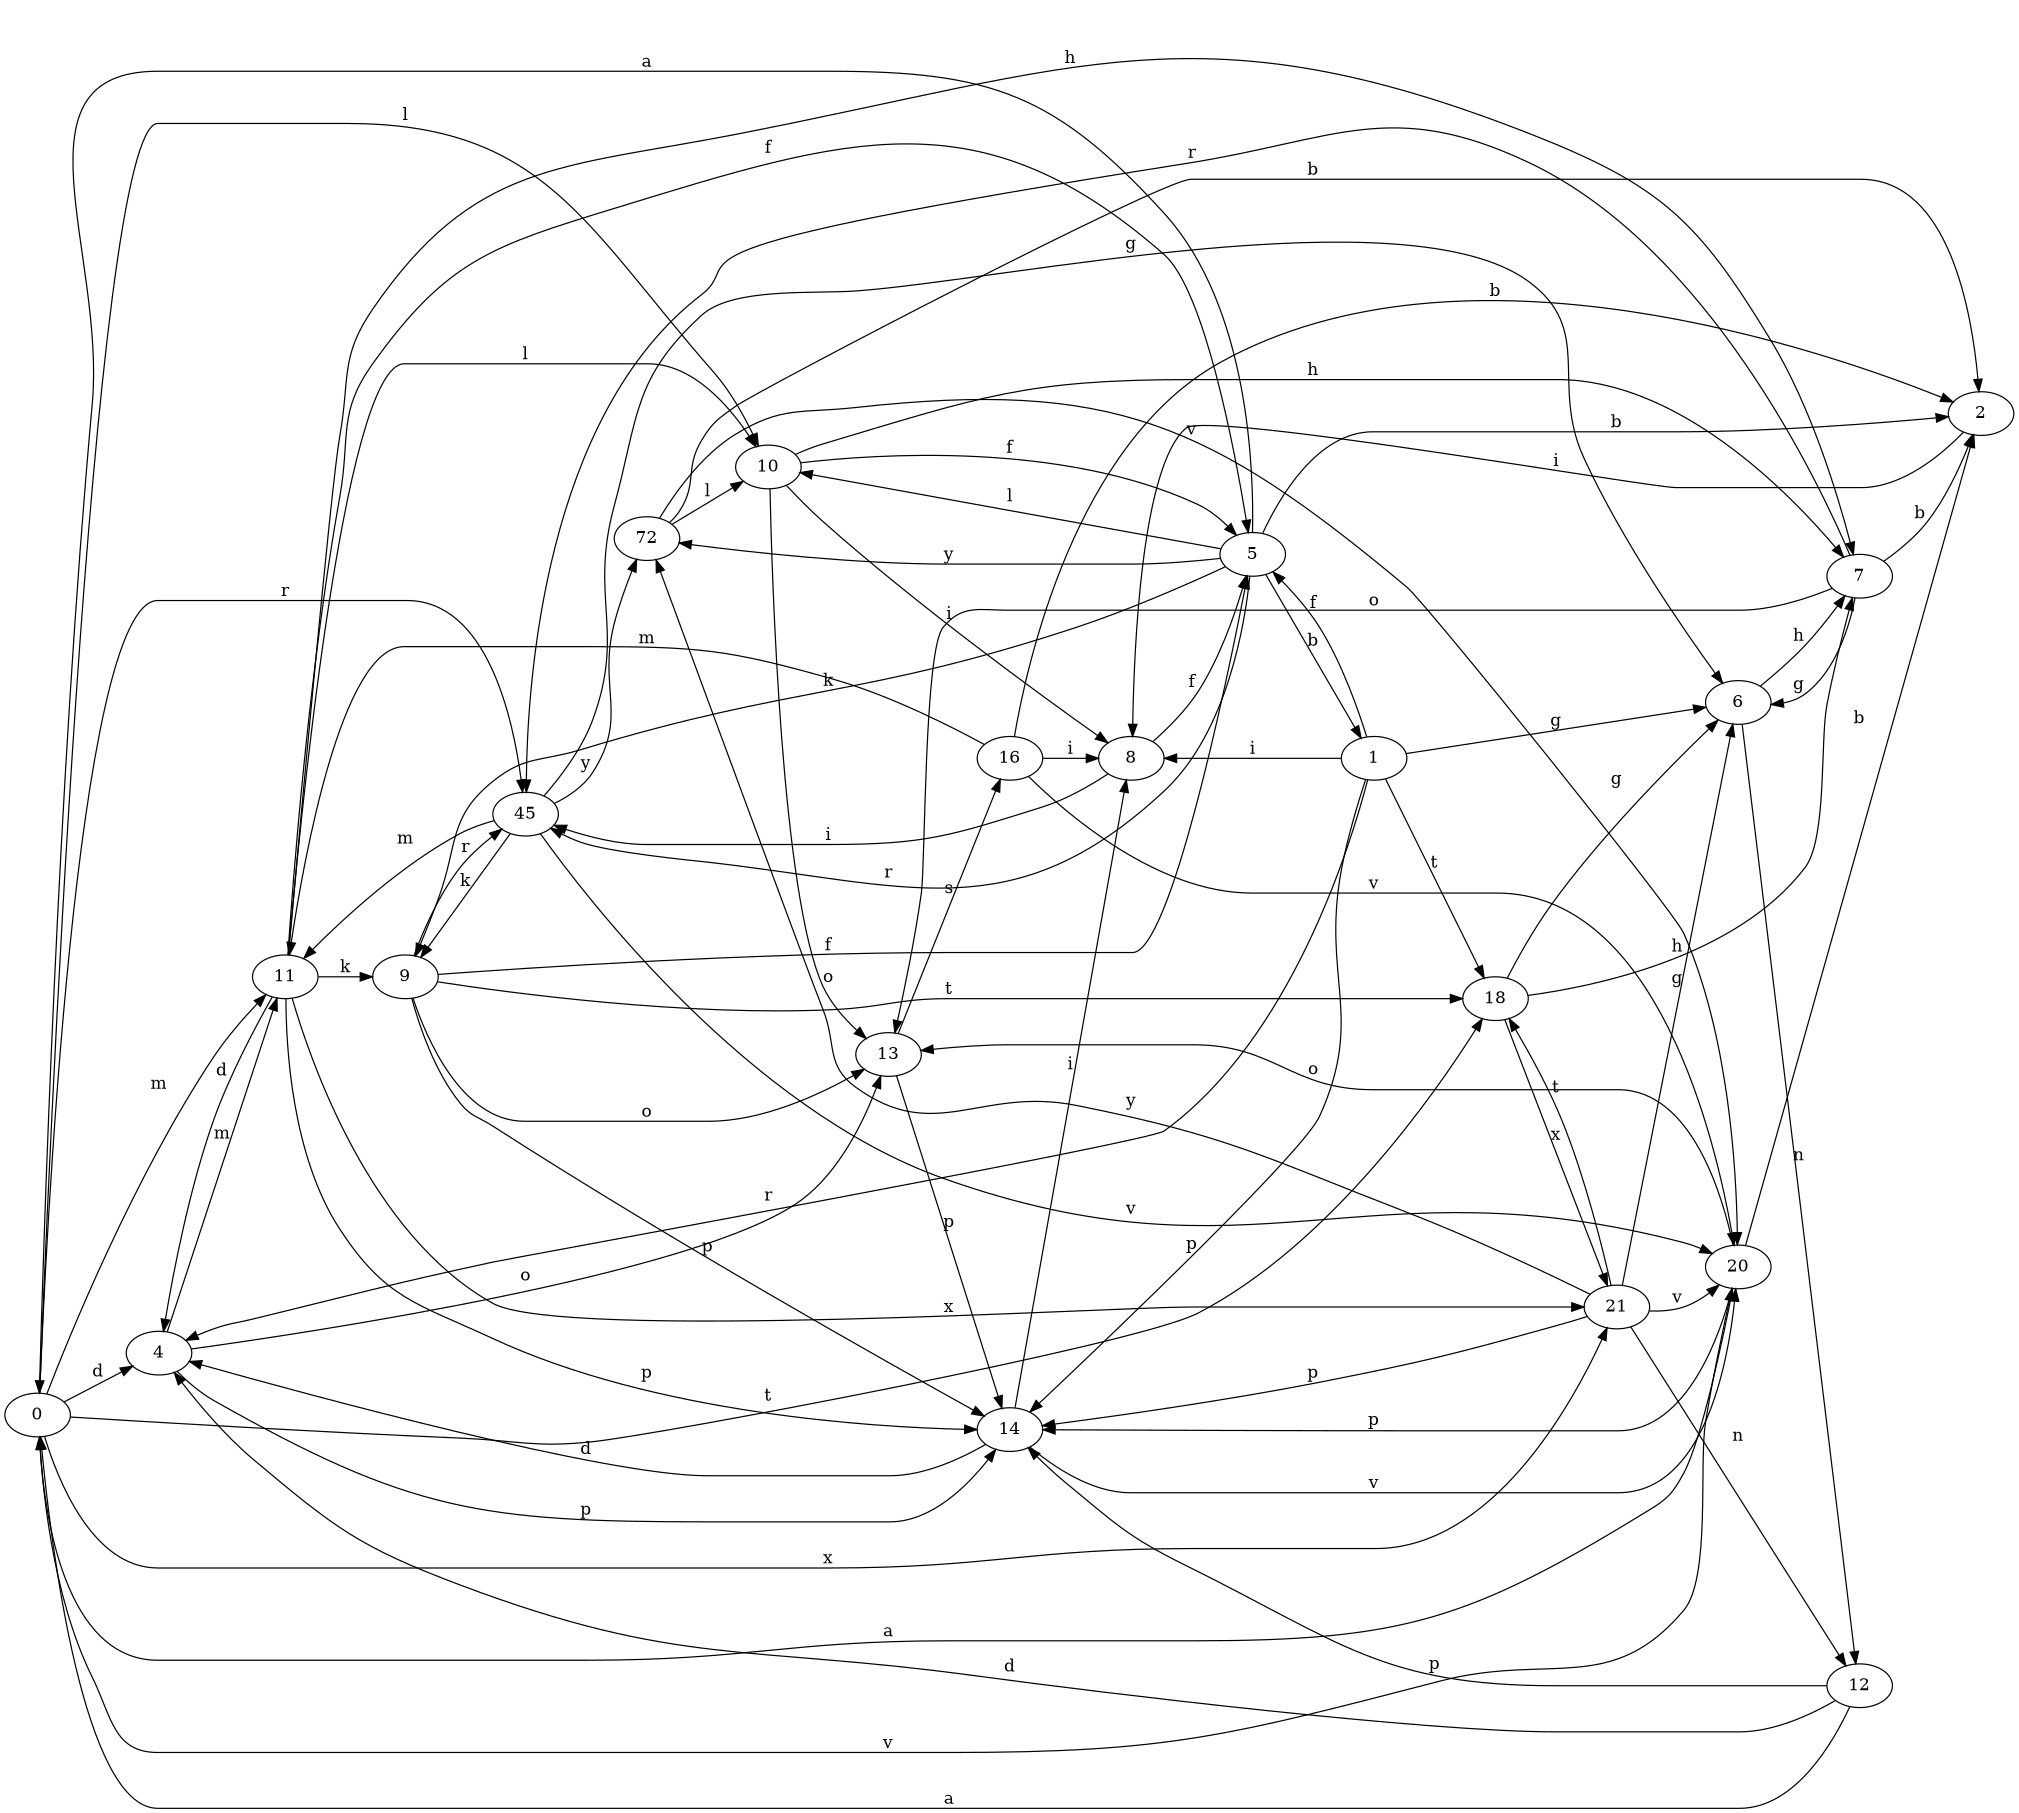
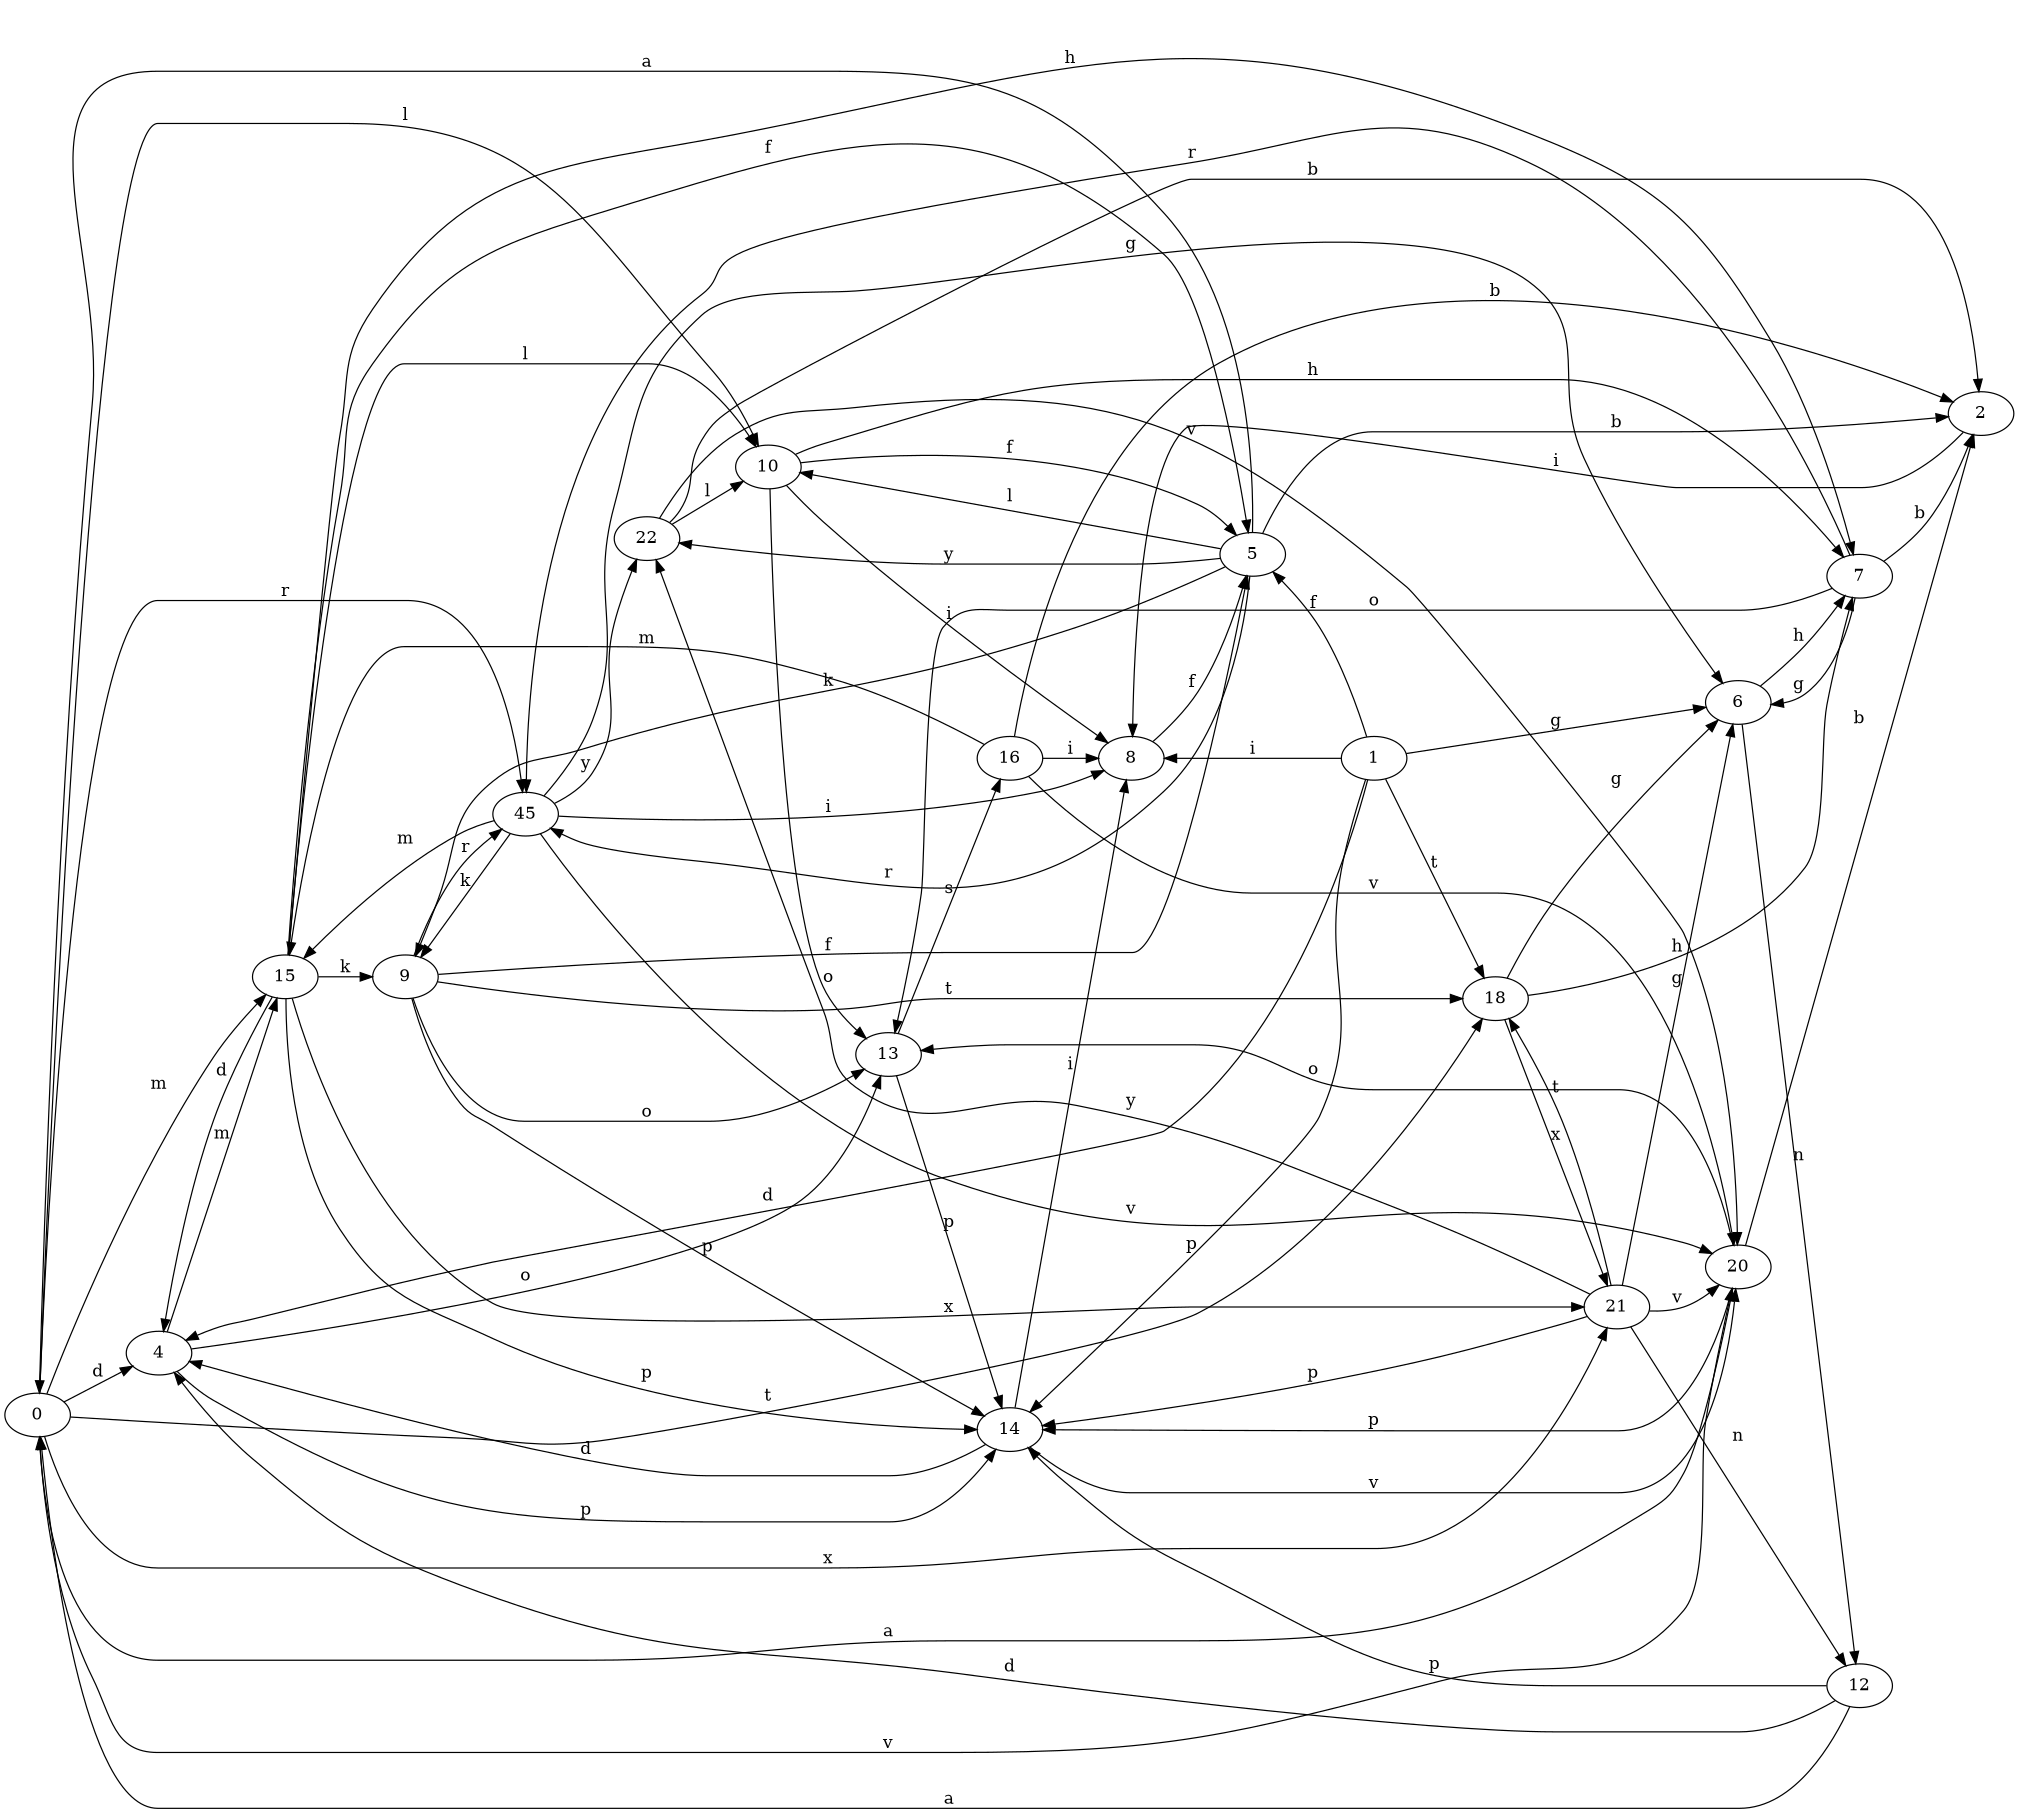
(647, 539) -> (647, 539)
(1310, 651) -> none
(842, 844) -> (828, 817)
(285, 977) -> (285, 977)
(768, 1196) -> (768, 1196)
